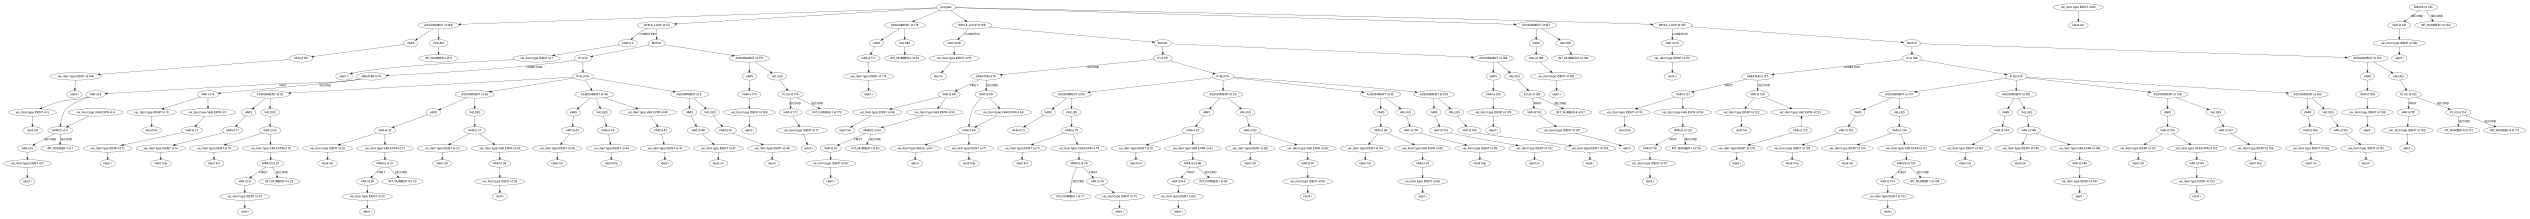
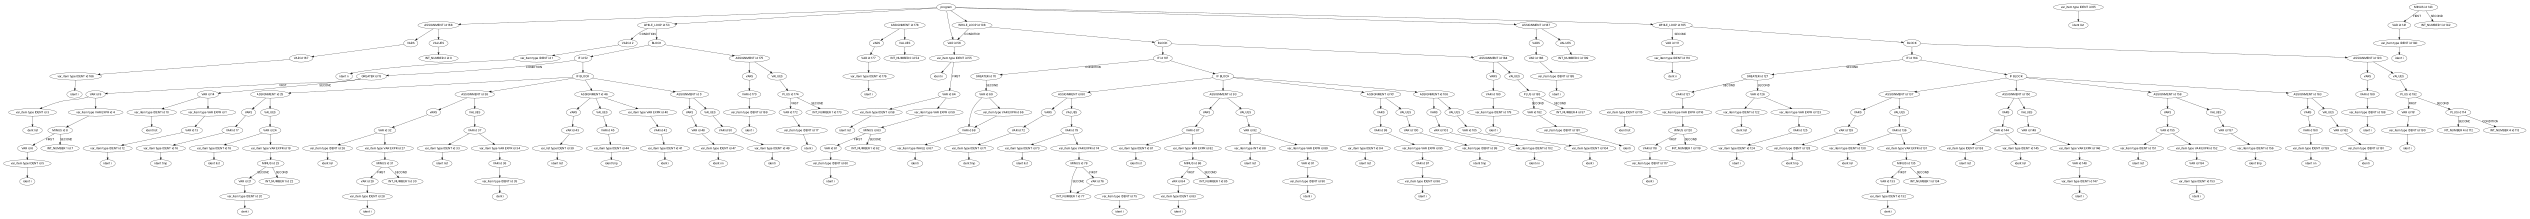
(927, 16) -> (949, 24)
(2417, 16) -> (2417, 16)
(1680, 34) -> (1680, 34)
(1093, 67) -> (1093, 67)
(1852, 67) -> (1852, 67)
(968, 85) -> (952, 75)
(1729, 85) -> (1729, 85)
(795, 103) -> (795, 103)
(1538, 103) -> (1538, 103)
(1656, 103) -> none
(69, 106) -> (96, 102)
(2490, 121) -> (2490, 121)
(1802, 122) -> (1799, 120)
(969, 138) -> (996, 139)
(2025, 138) -> (2010, 139)
(50, 139) -> (50, 139)
(1374, 139) -> none
(557, 148) -> (557, 148)
(1250, 148) -> (1250, 148)
(2197, 171) -> none
(263, 172) -> (263, 172)
(1107, 188) -> (1085, 188)
